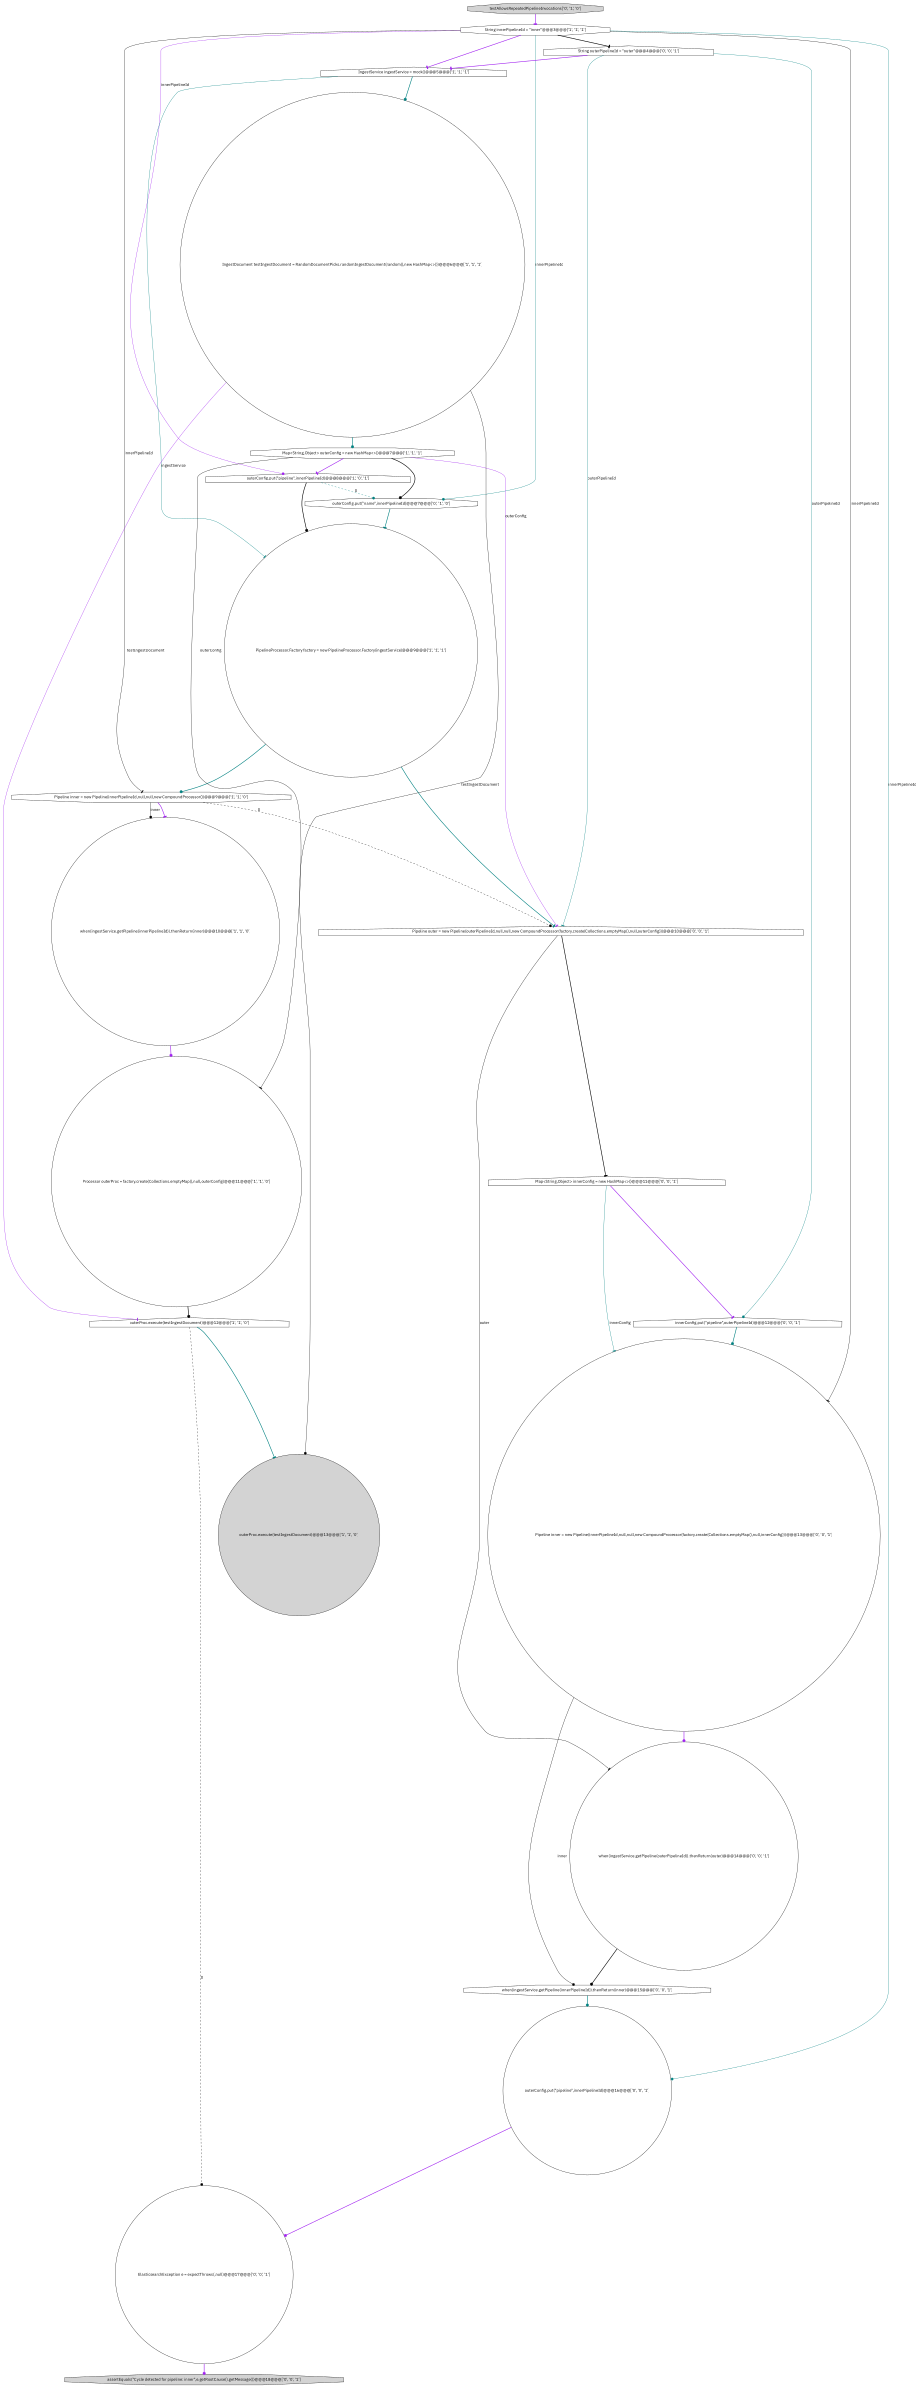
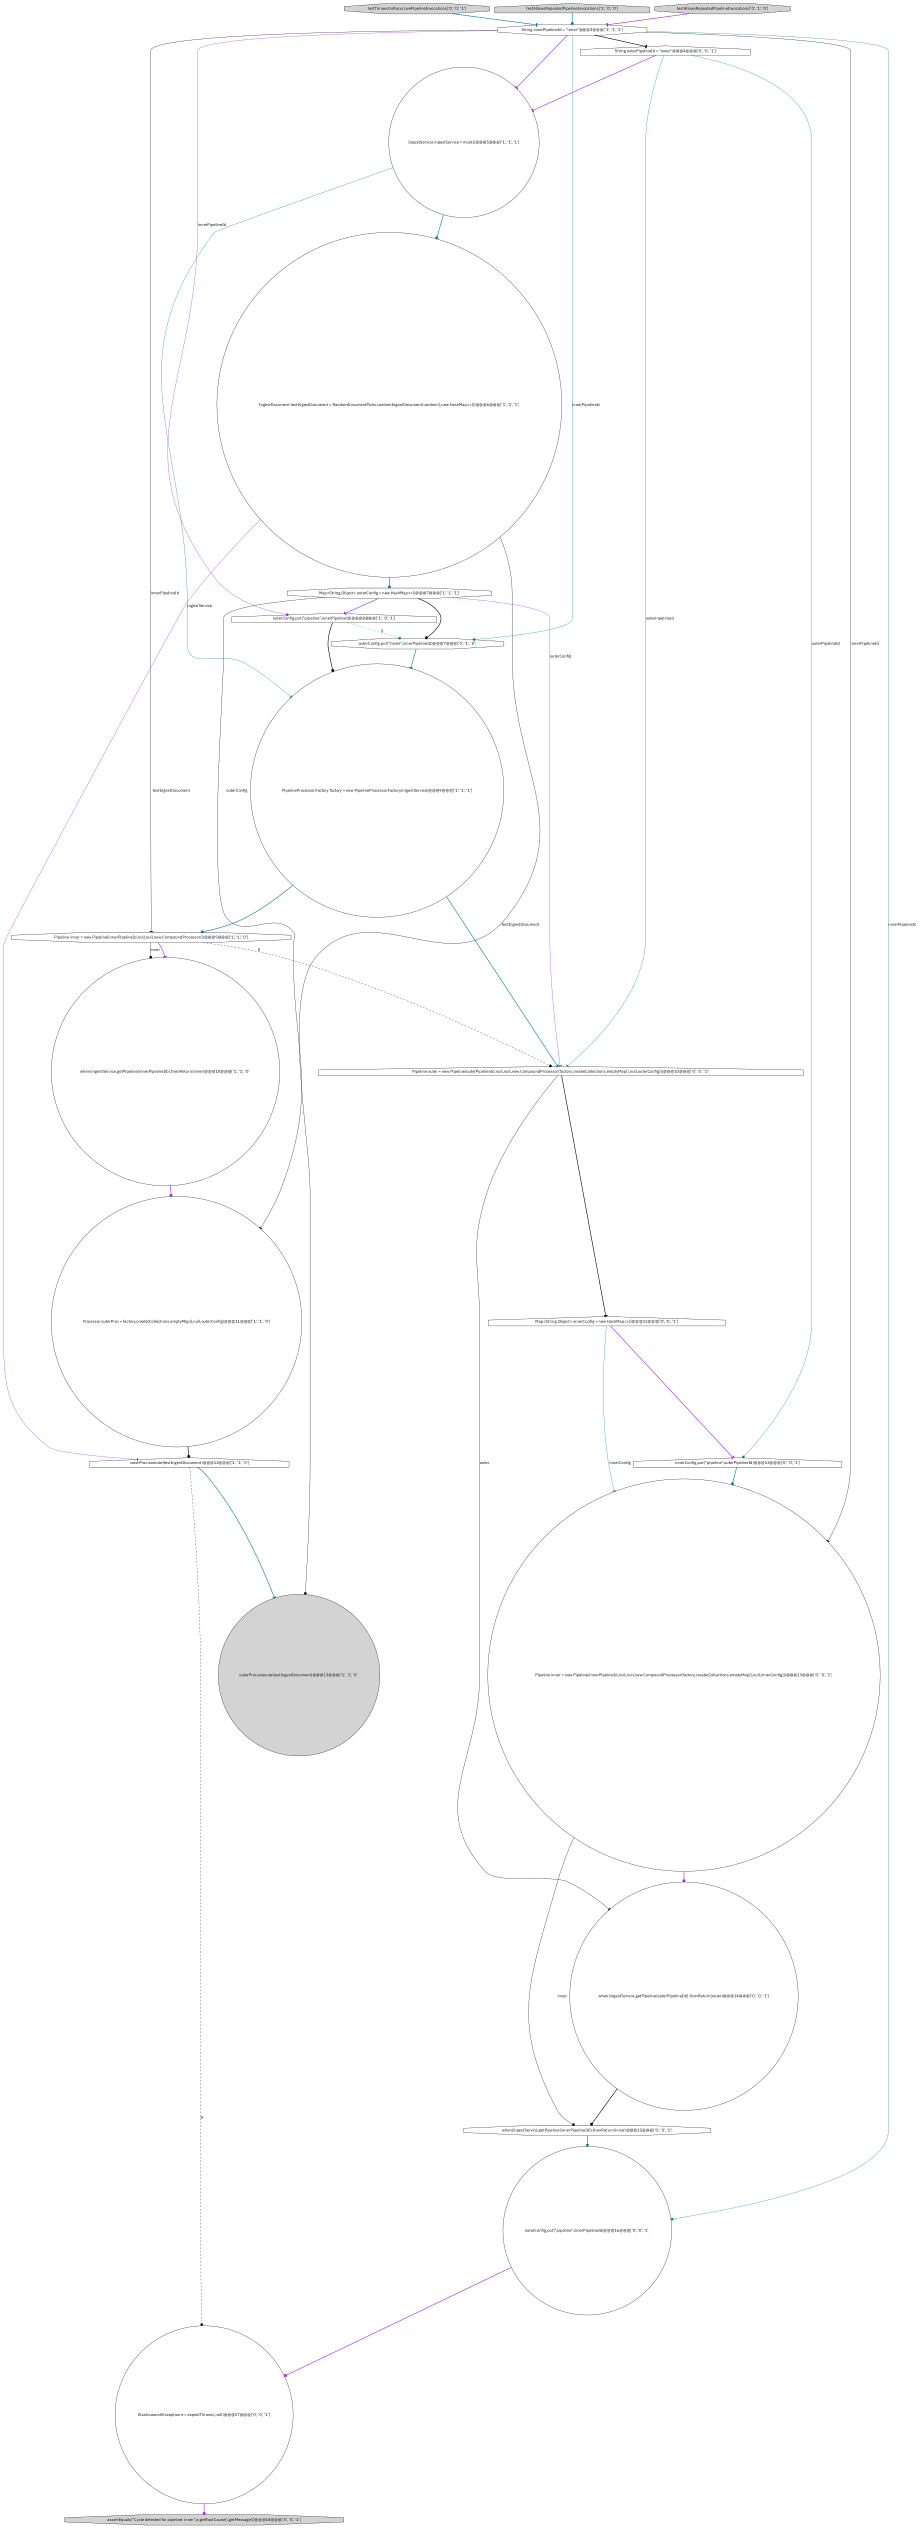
none -> (417, 9)
none -> (572, 9)
(414, 72) -> (464, 142)
